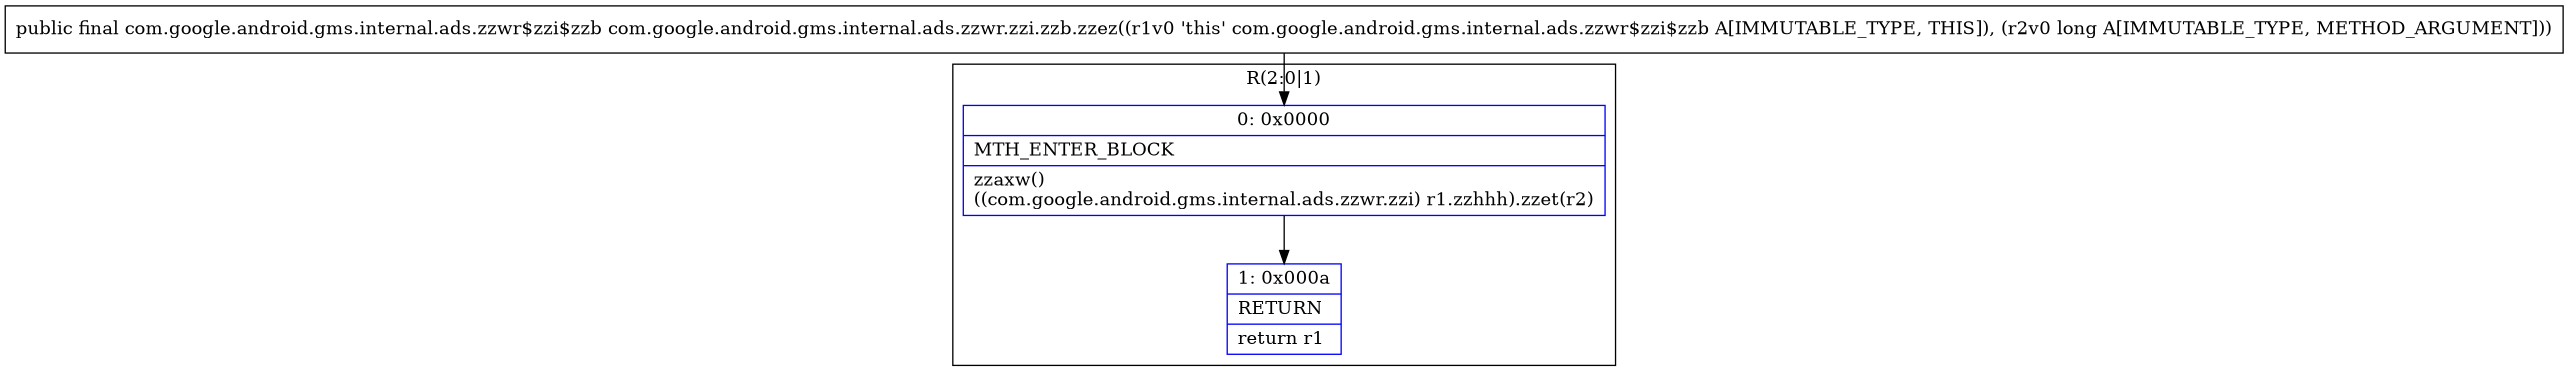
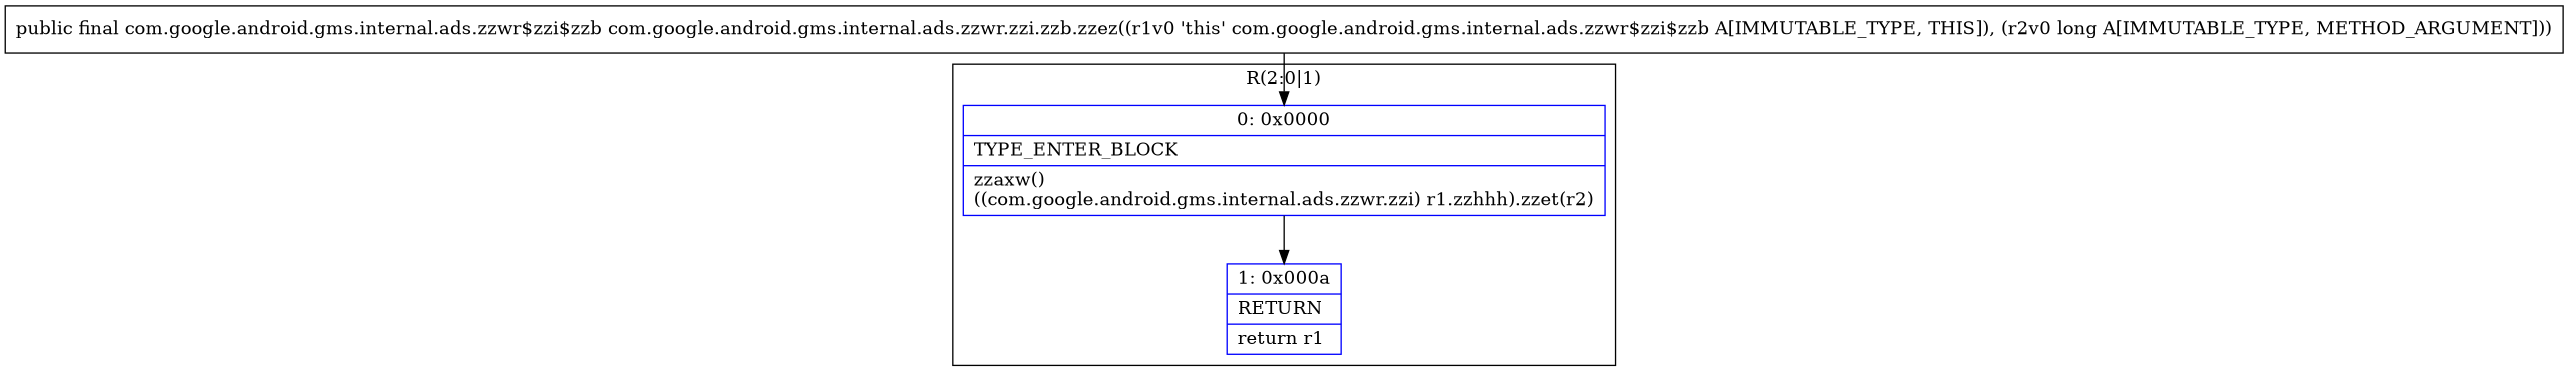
(1075, 150) -> (1077, 150)
